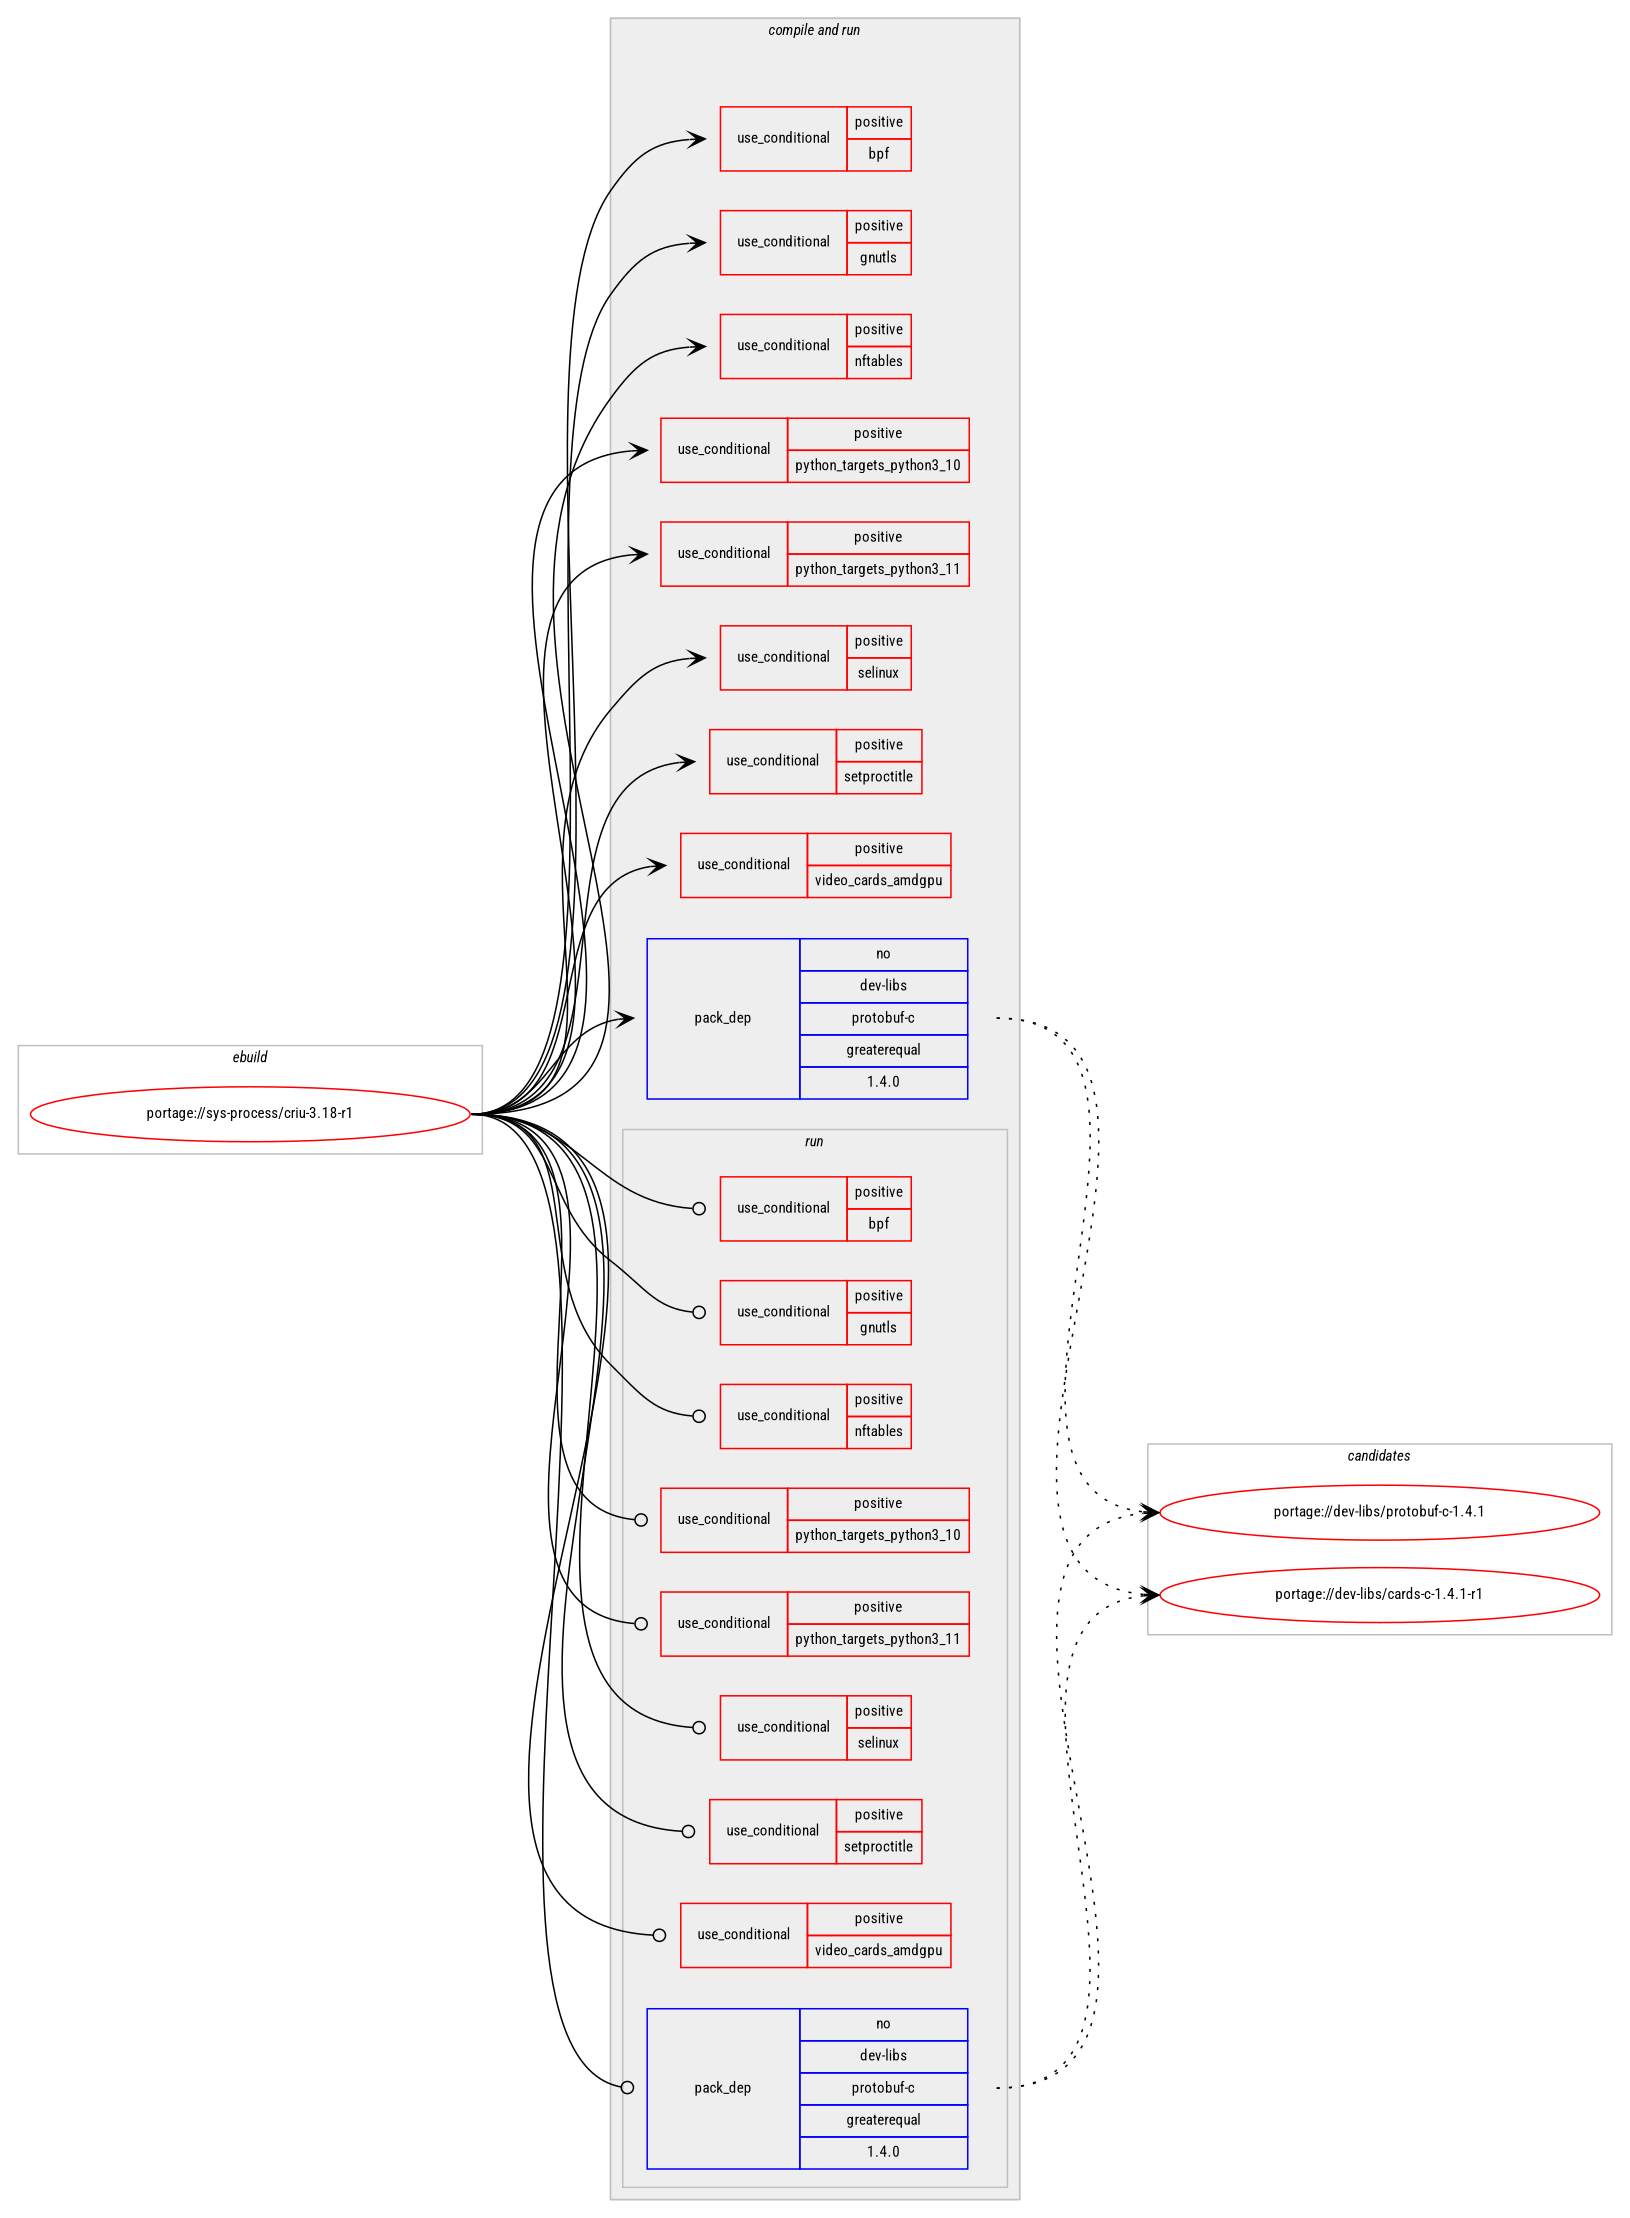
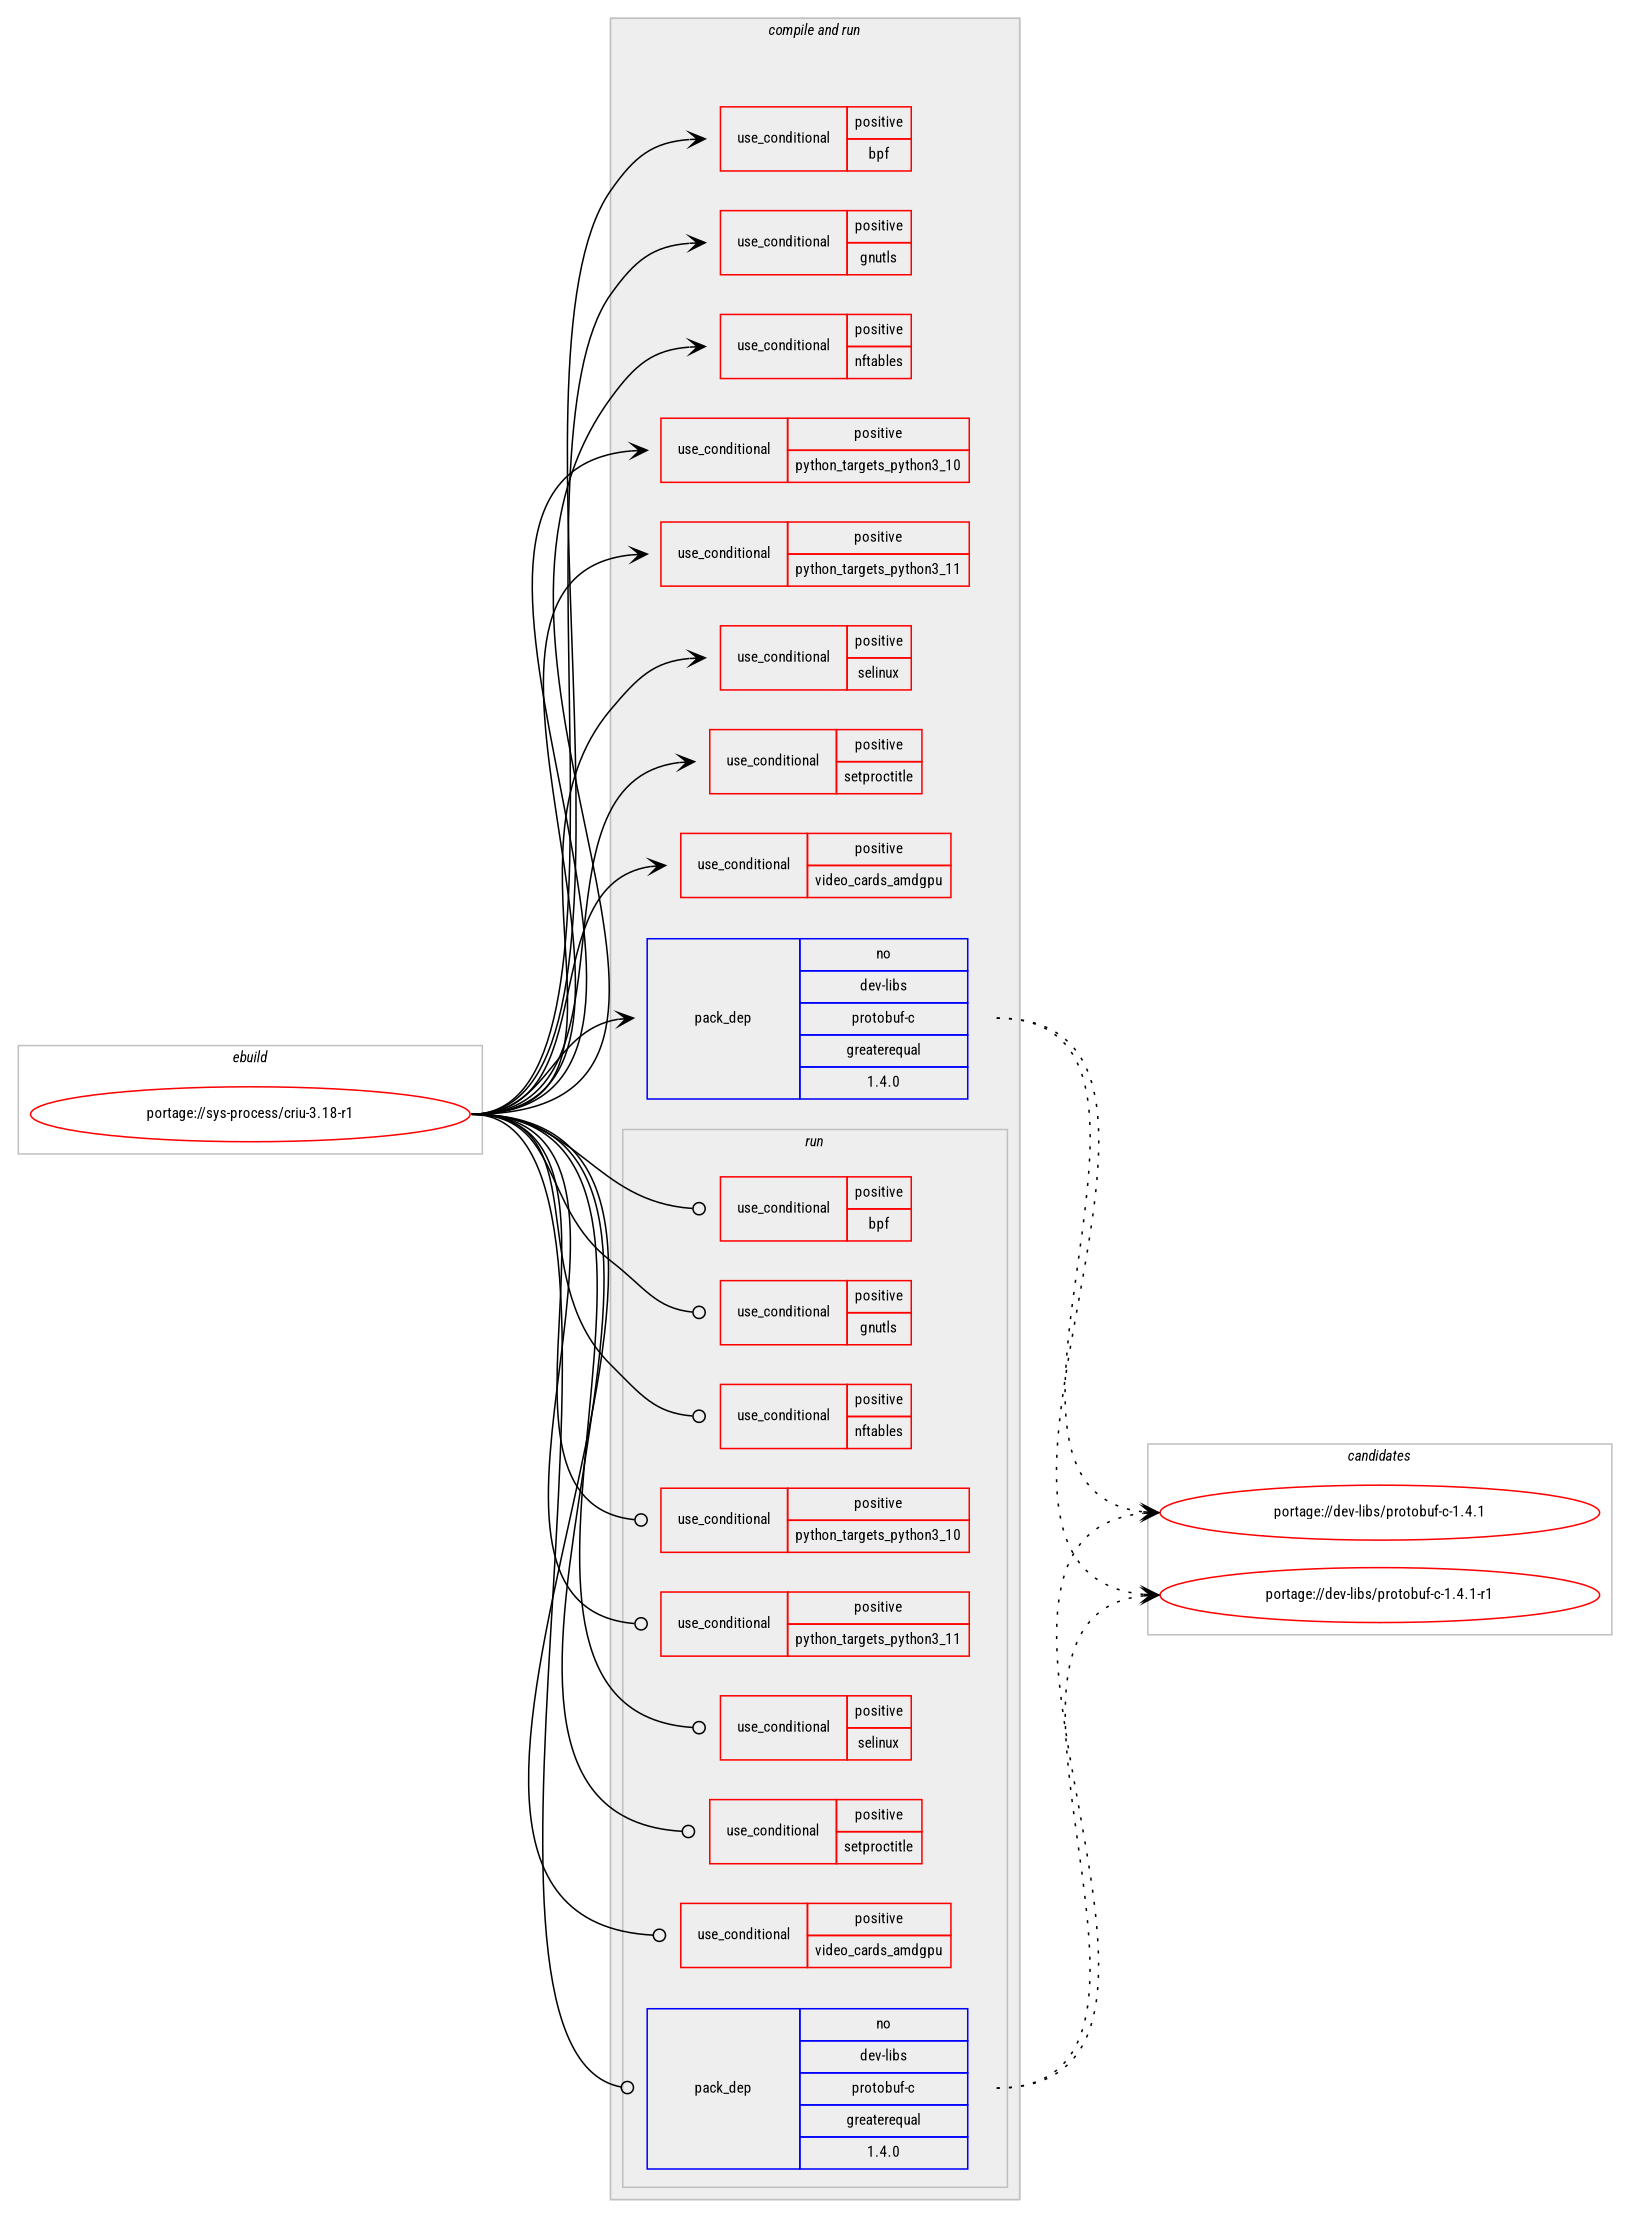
(1380, 1595) -> (1380, 1595)
